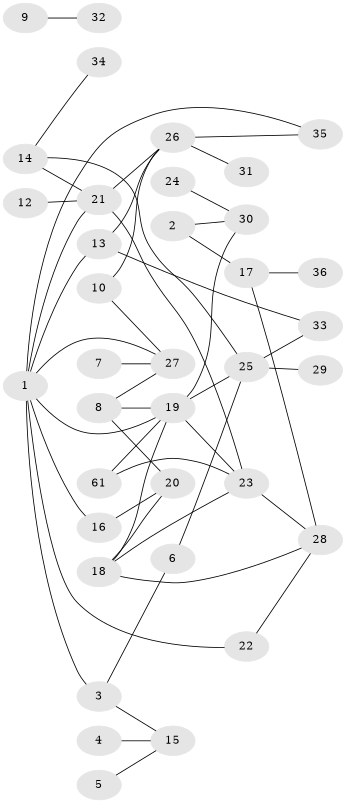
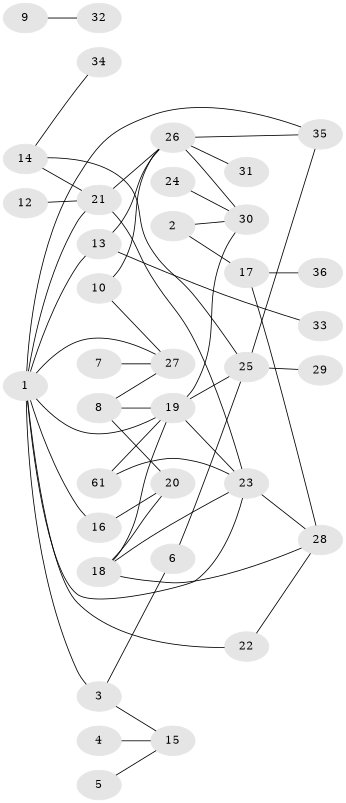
none -> (211, 178)
(283, 347) -> (284, 251)
none -> (84, 597)
